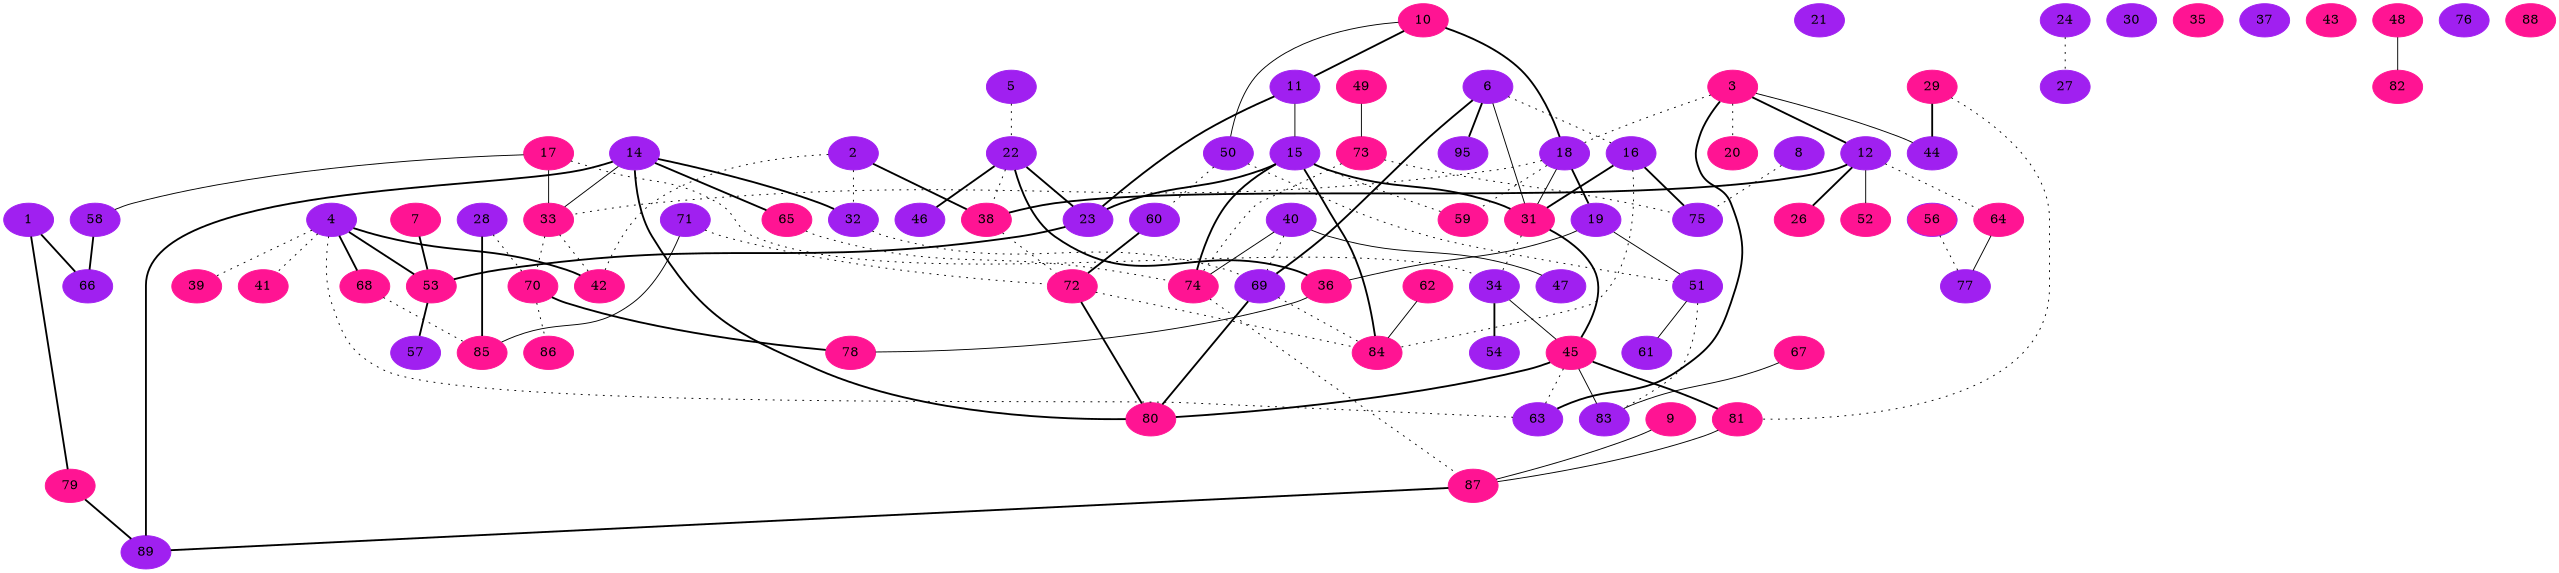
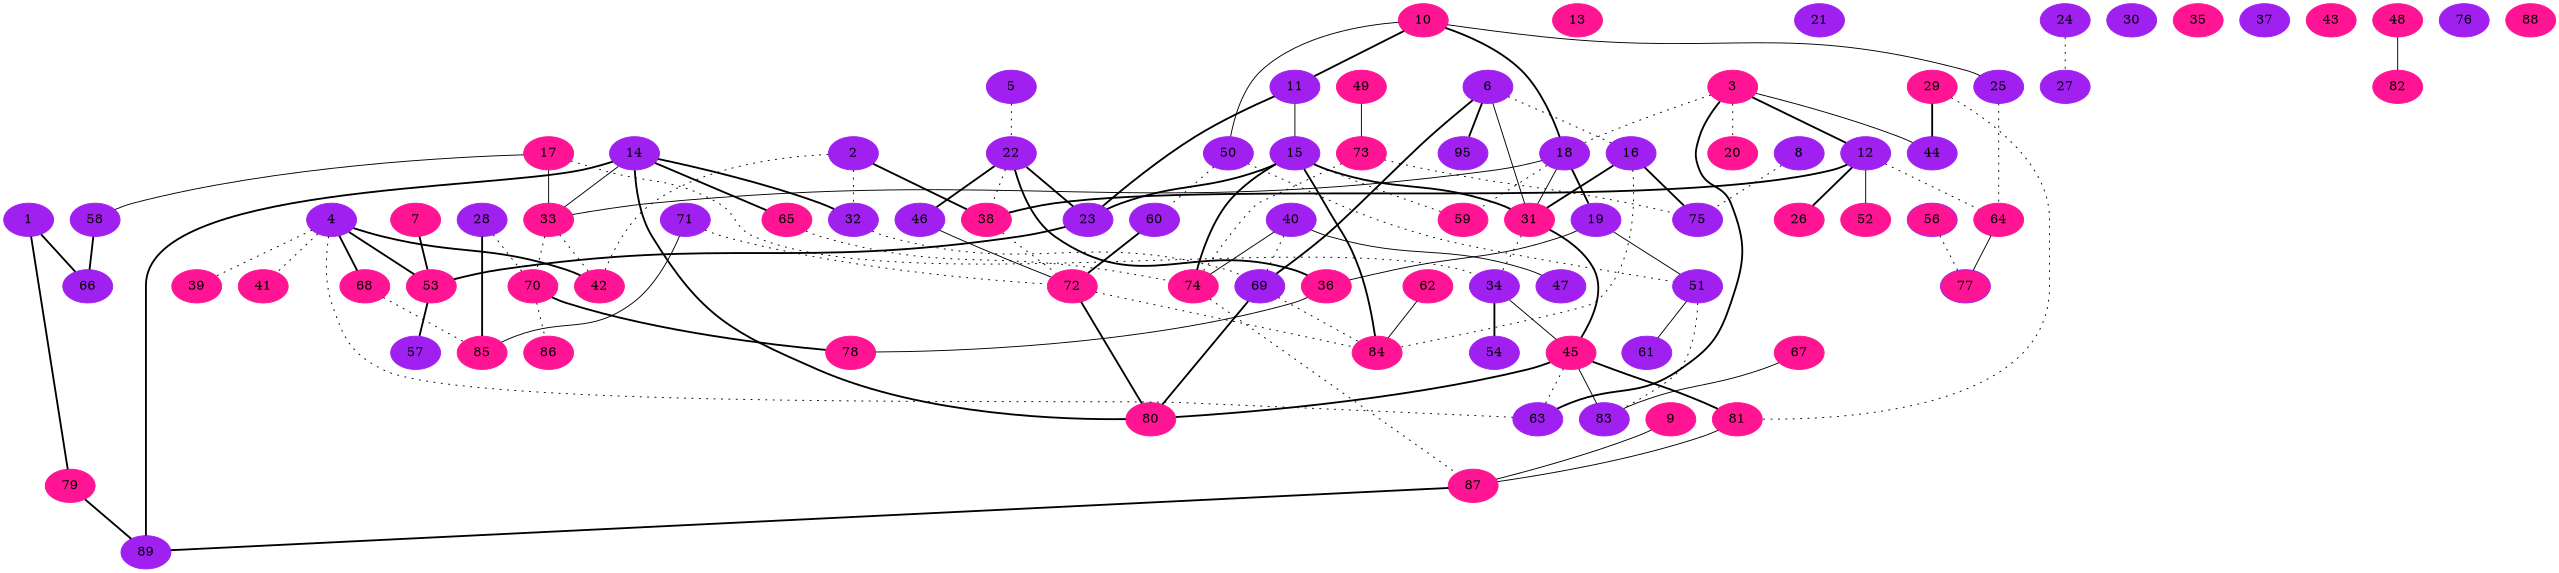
none -> (1578, 20)
none -> (1999, 87)
(1082, 192) -> (1082, 192)
none -> (995, 254)
(1965, 286) -> (1965, 286)
